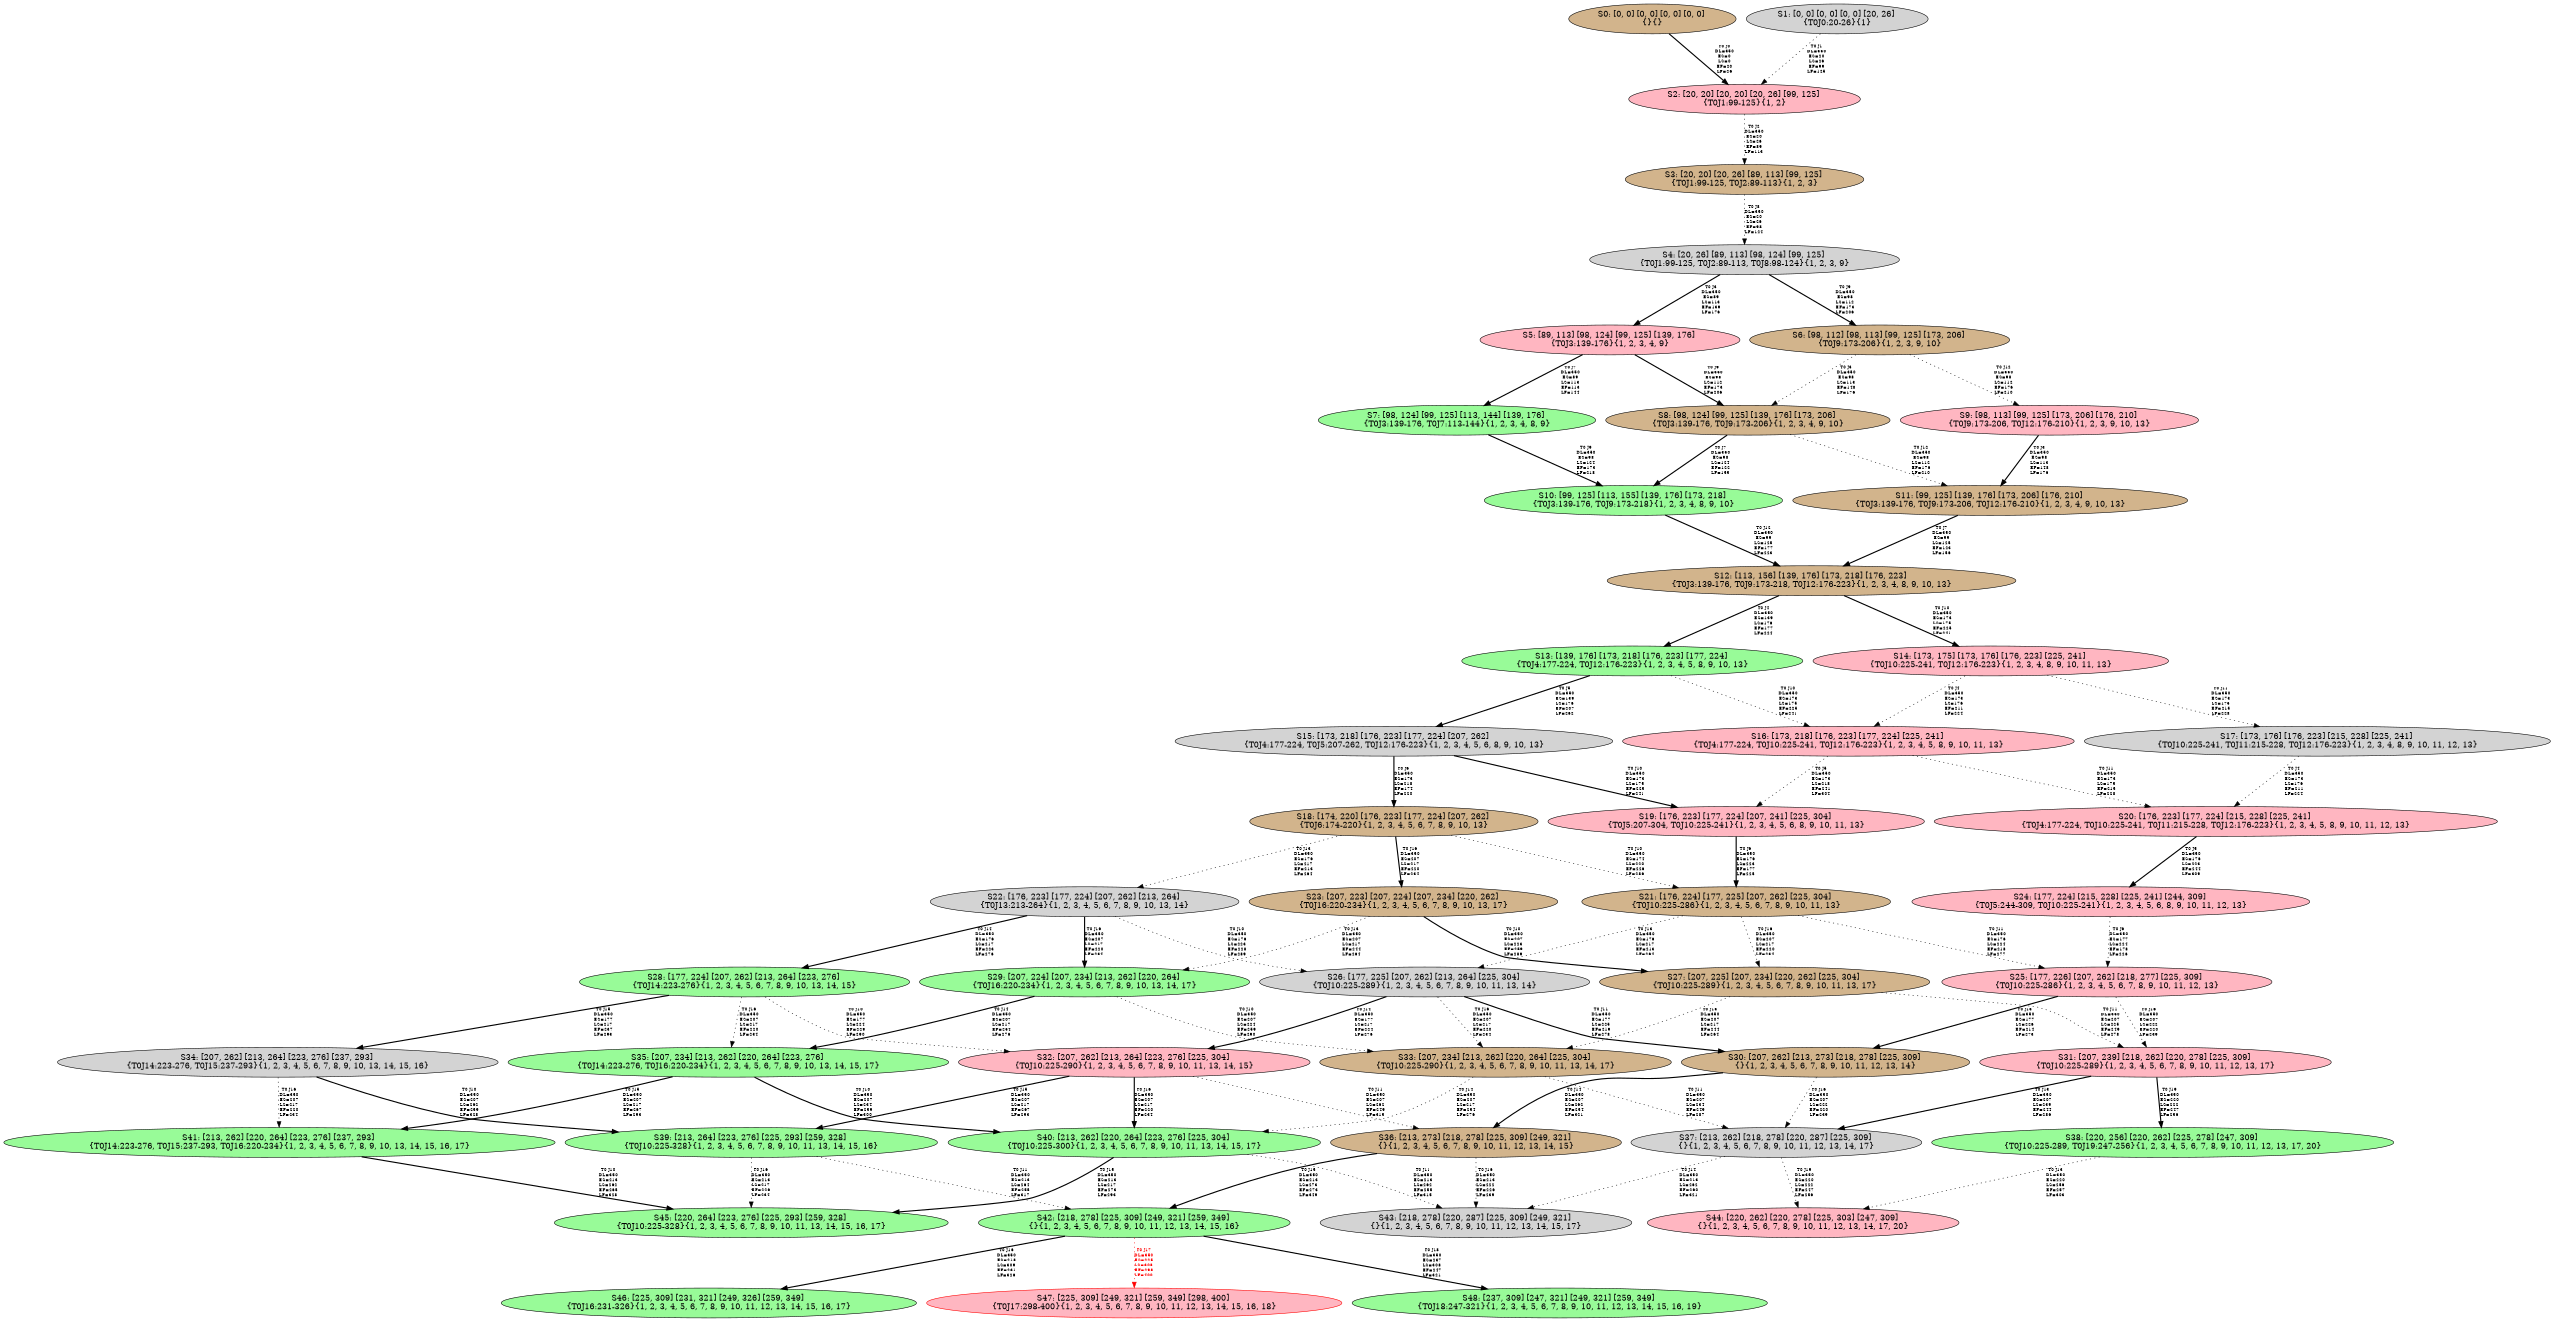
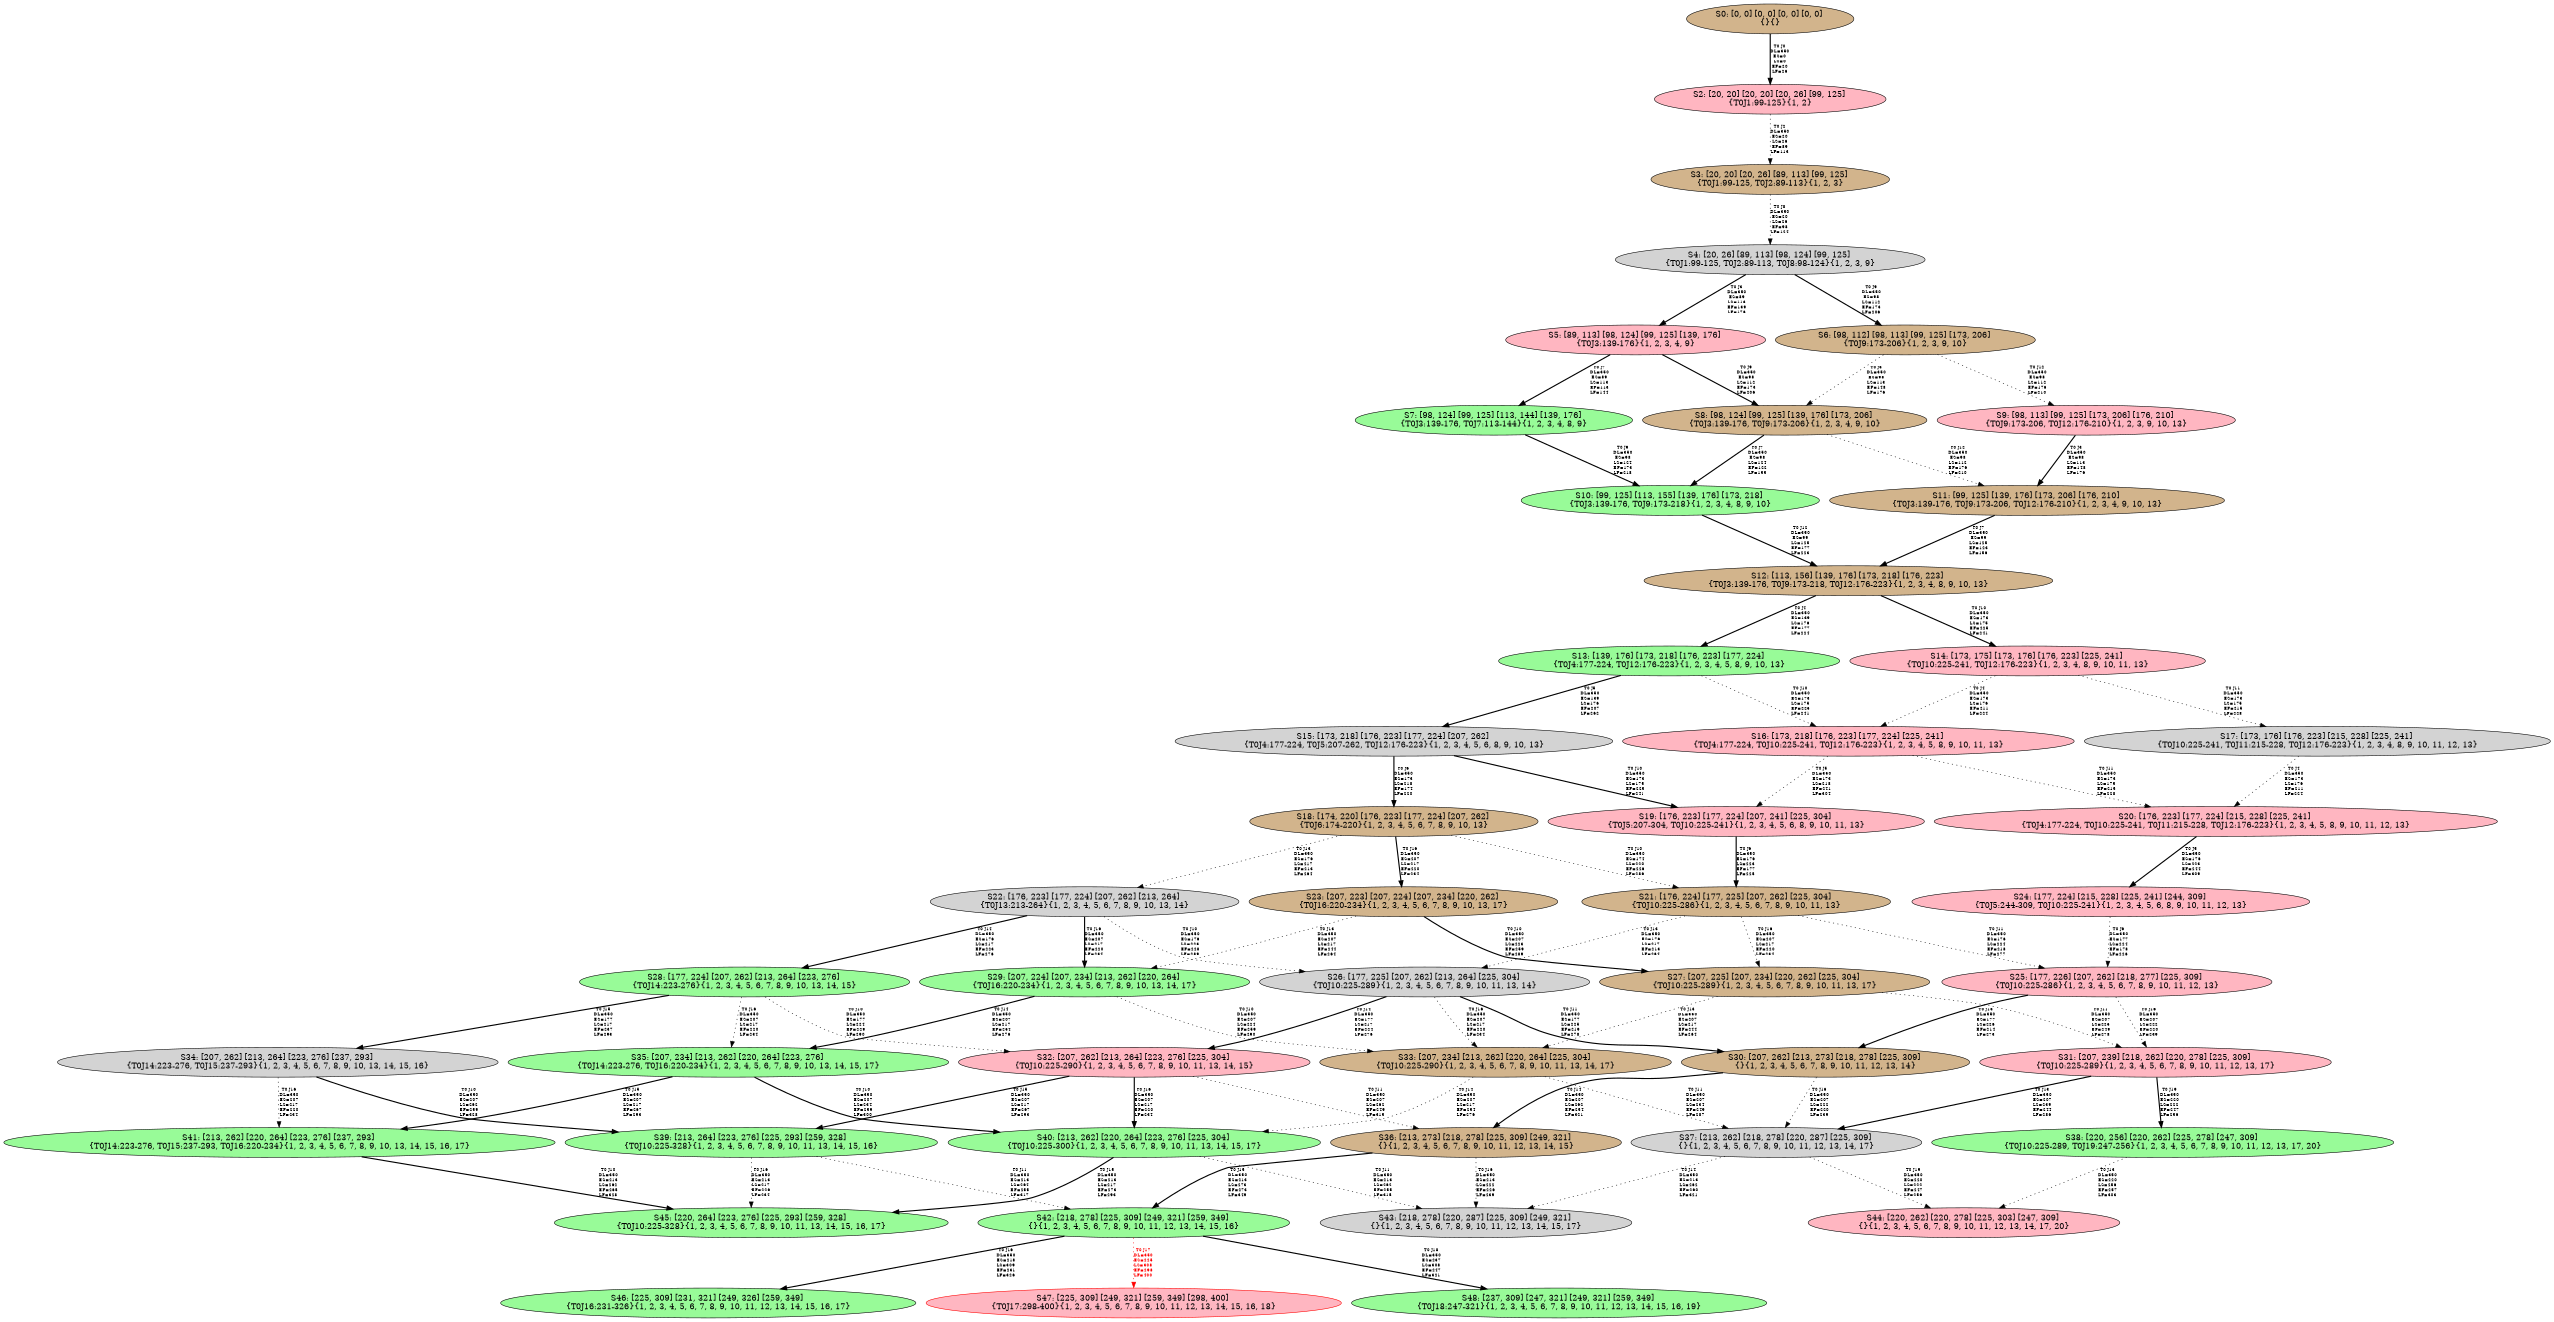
(1837, 19) -> none
